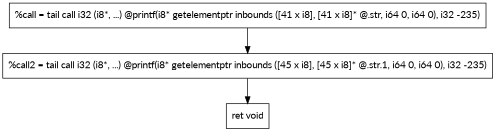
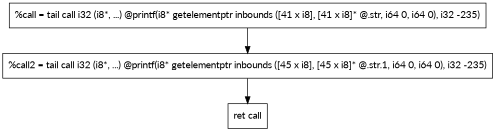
(248, 116) -> (248, 116)
